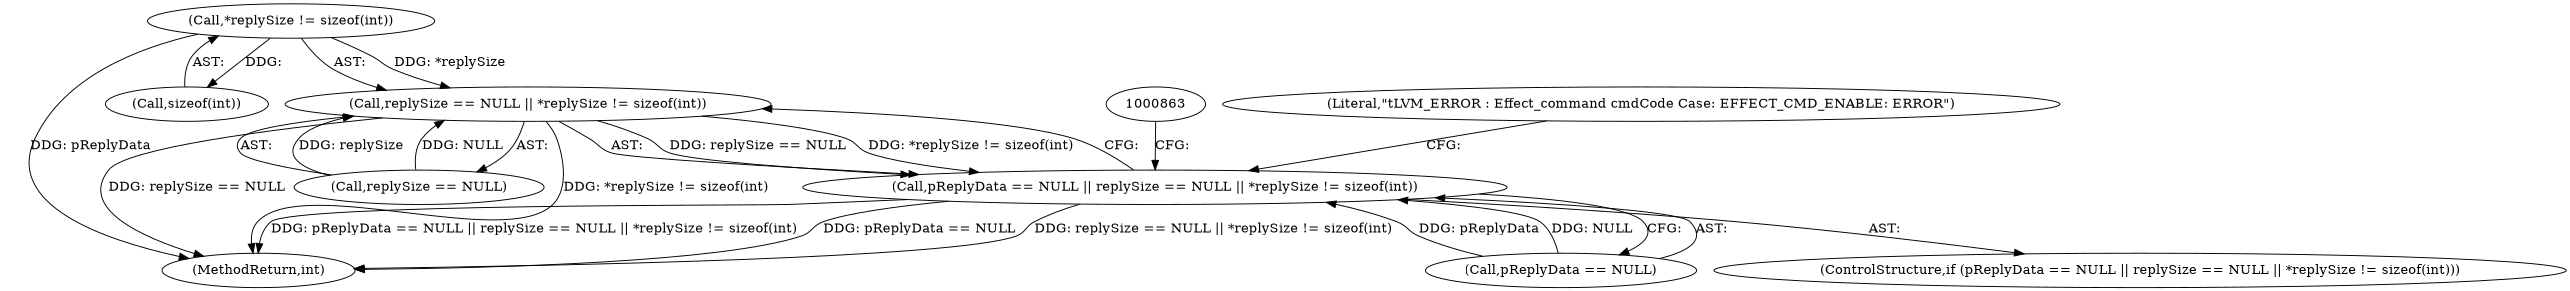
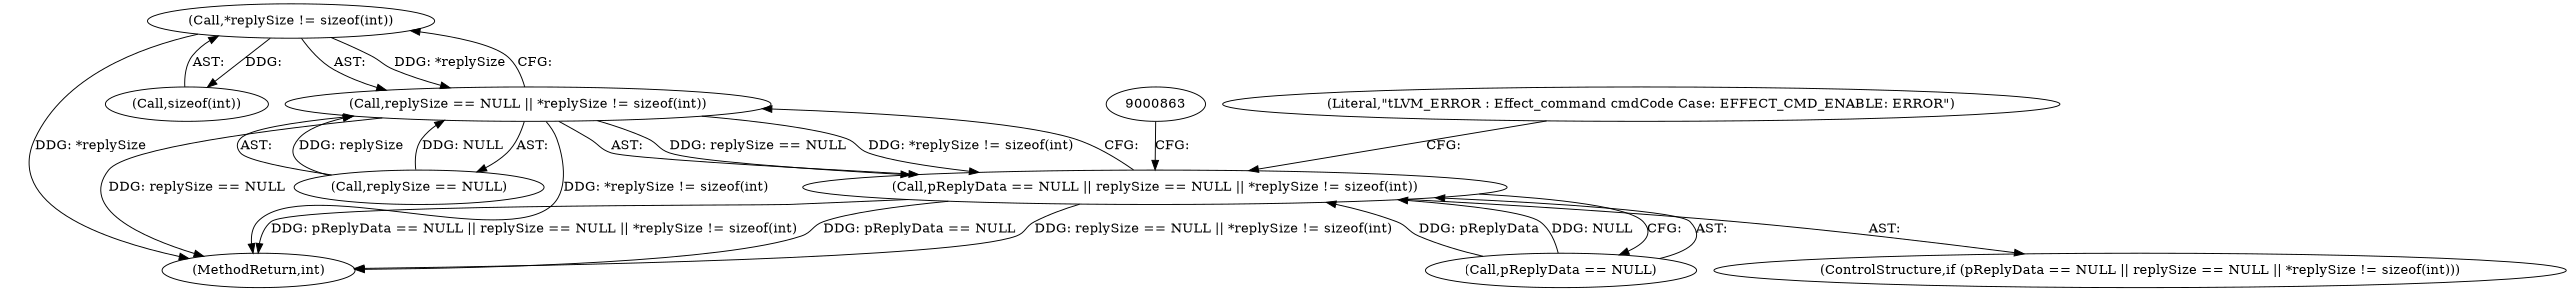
none -> (482, 44)
(1156, 104) -> (1156, 104)
(91, 146) -> (91, 146)
